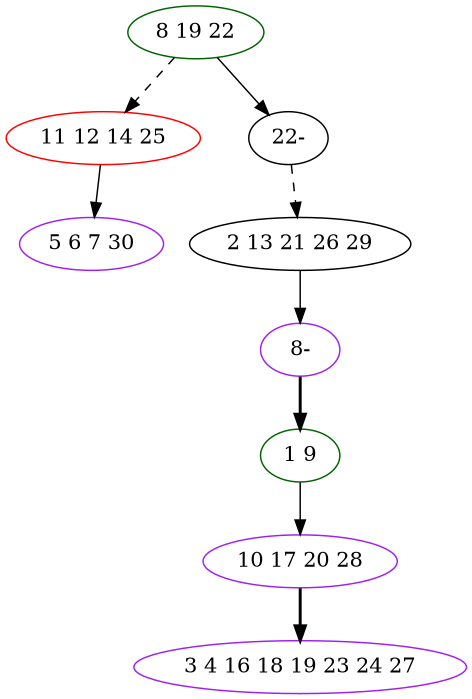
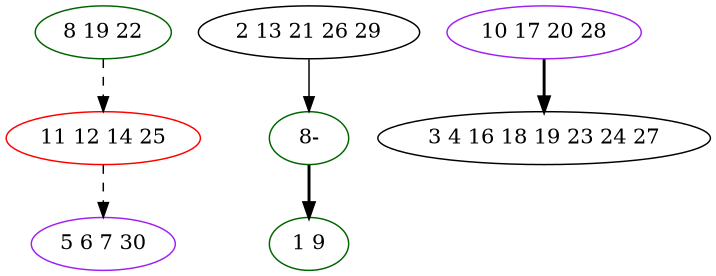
(288, 138) -> none
(98, 184) -> (103, 184)
(300, 350) -> (309, 138)
(300, 501) -> none
(300, 667) -> (544, 138)
